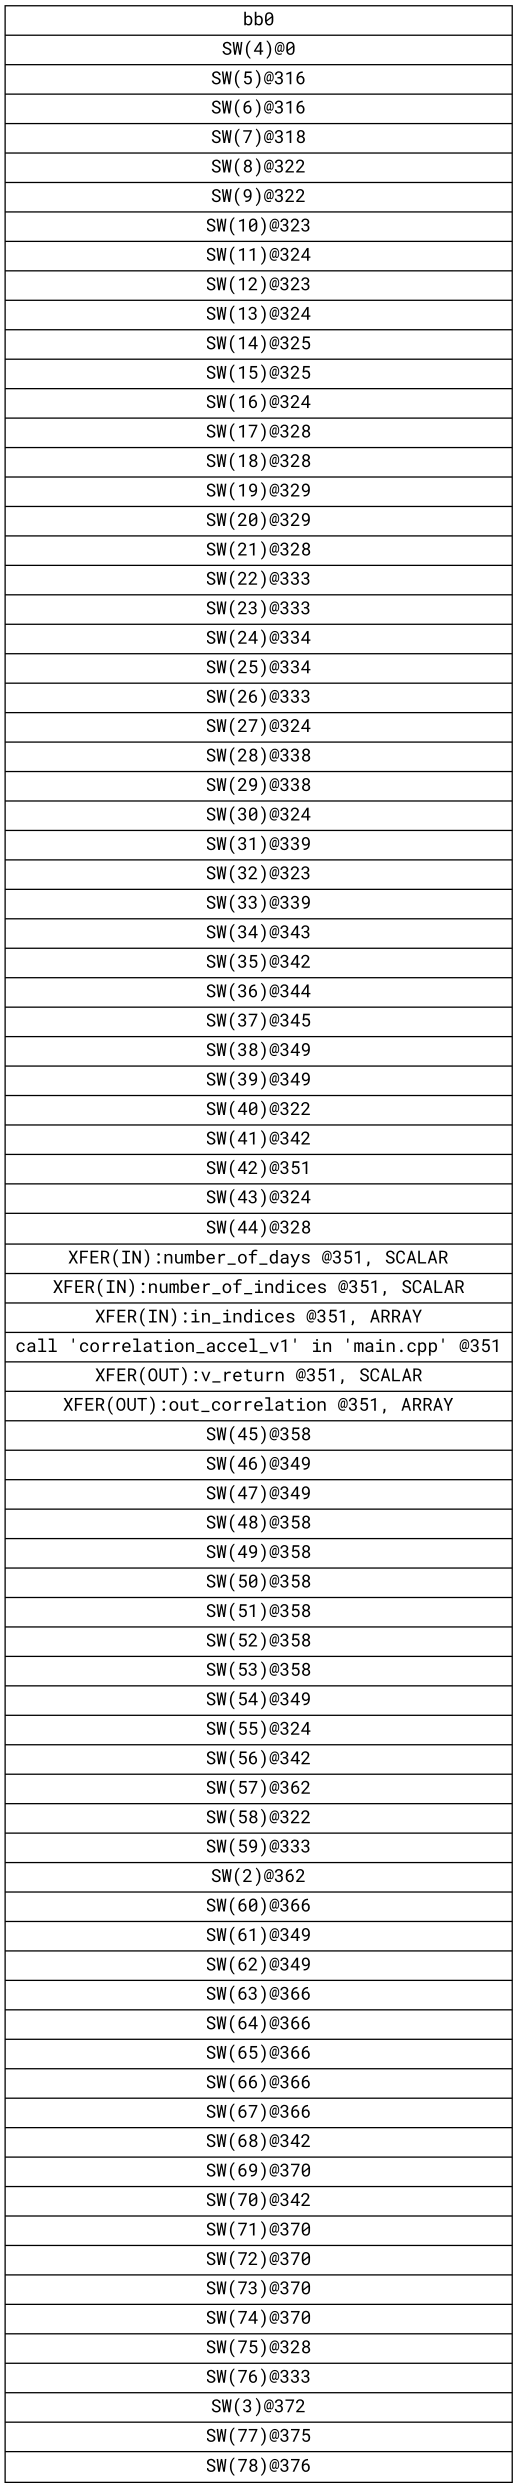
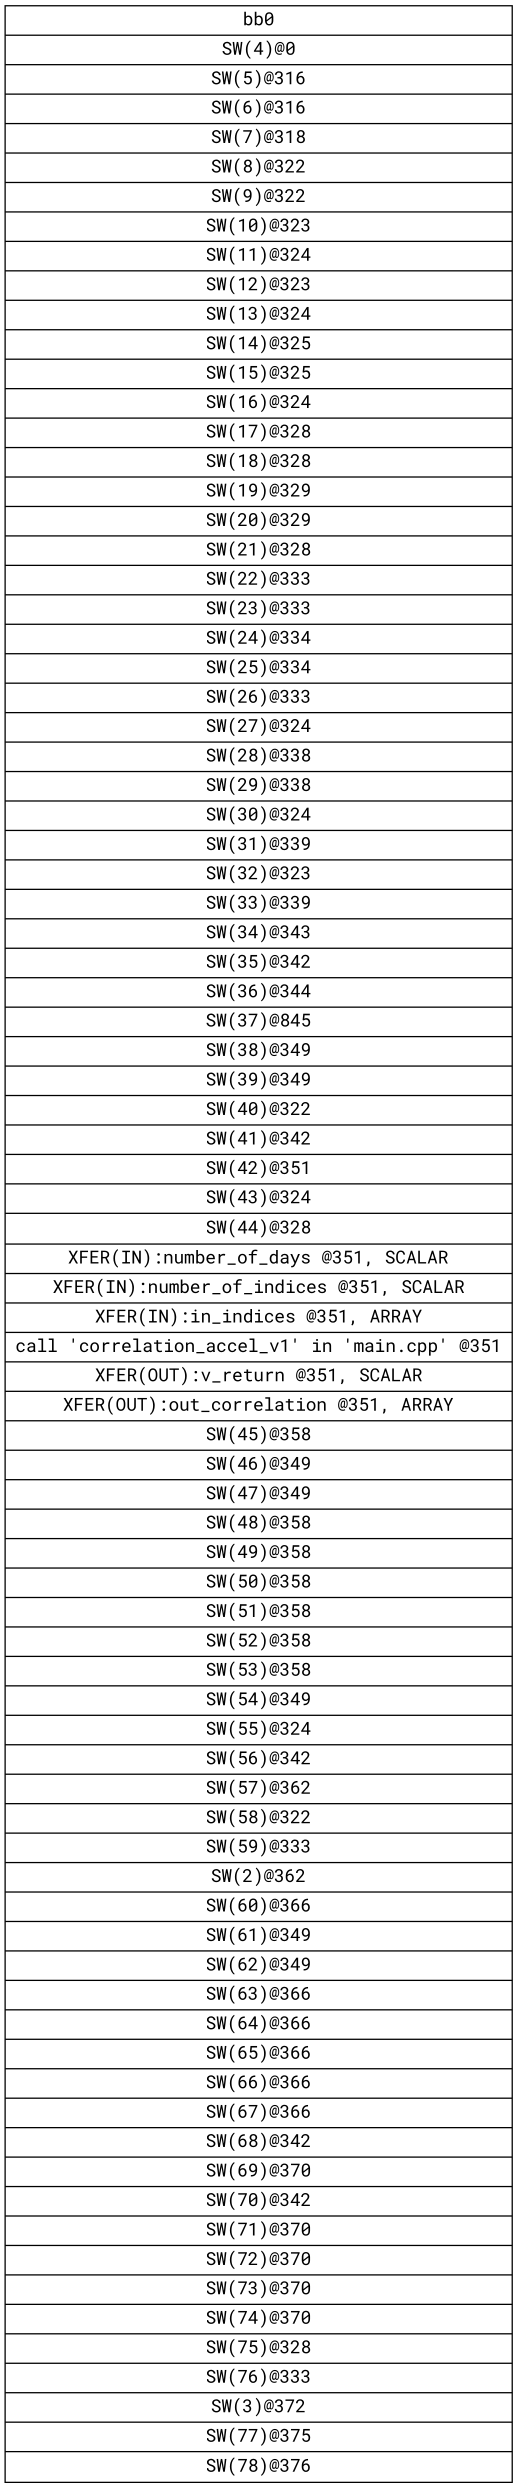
(259, 1021) -> (259, 1021)
